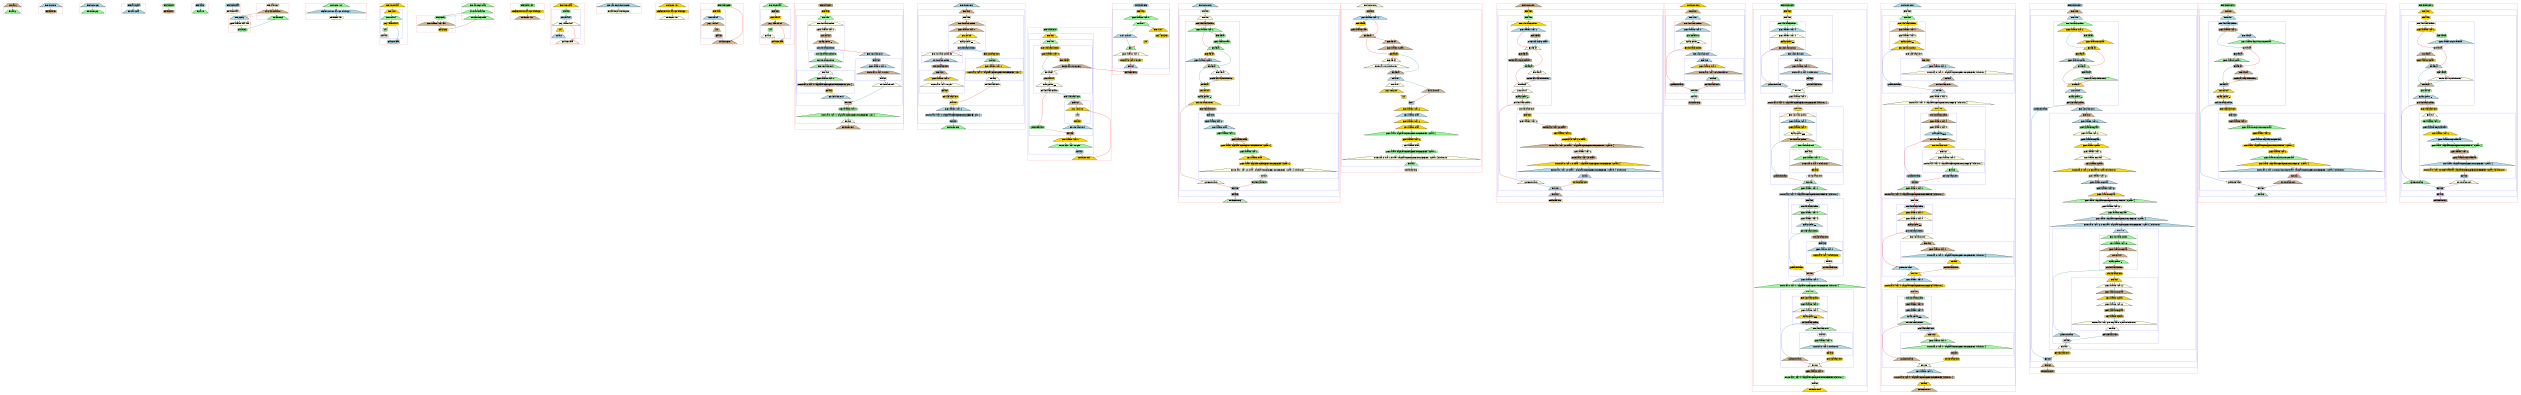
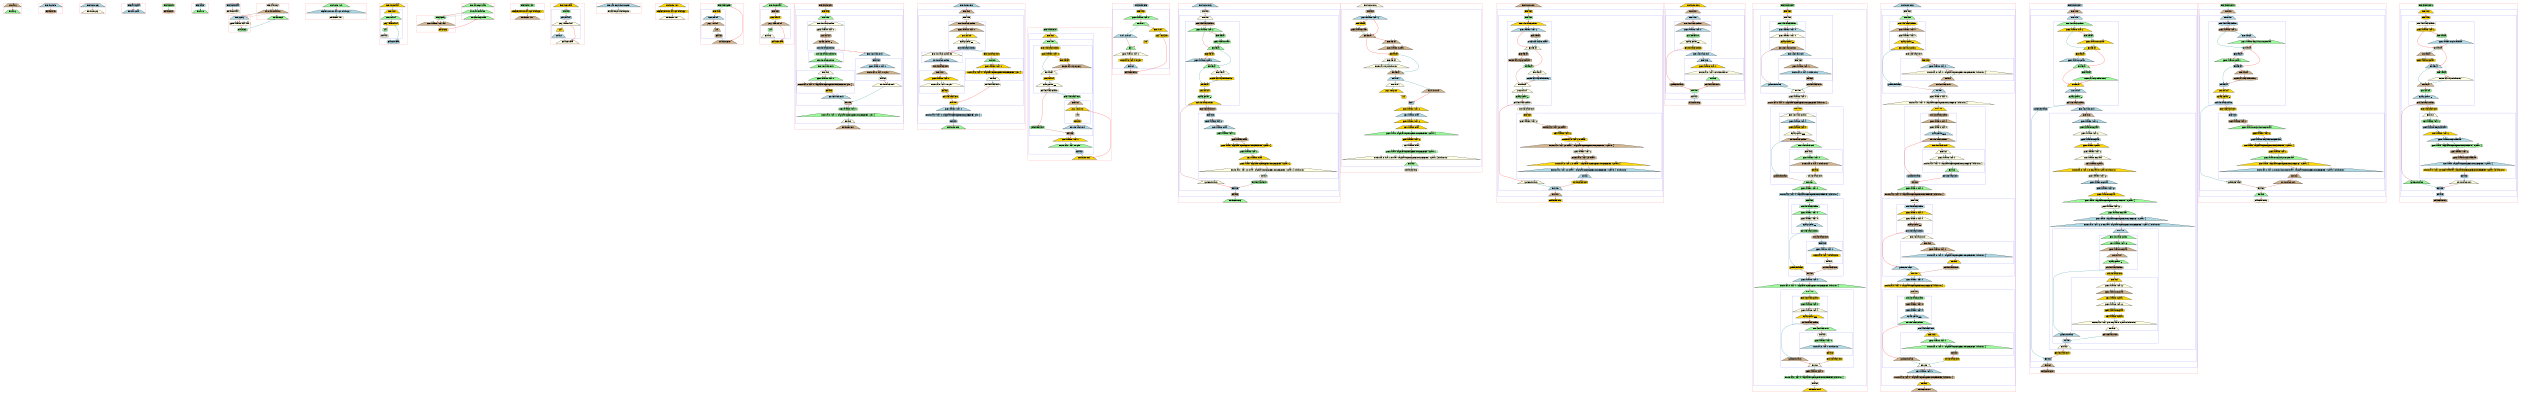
(826, 5) -> (826, 5)
(93, 12) -> (93, 12)
(1105, 70) -> (1164, 64)
(1714, 73) -> (1714, 73)
none -> (2261, 201)
